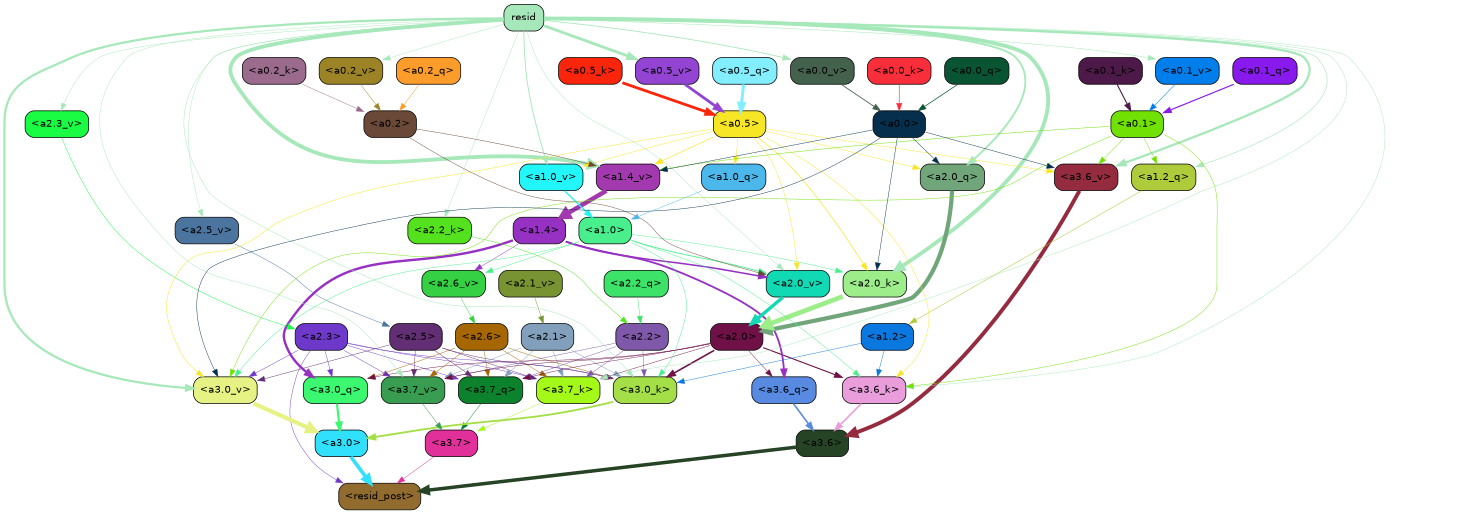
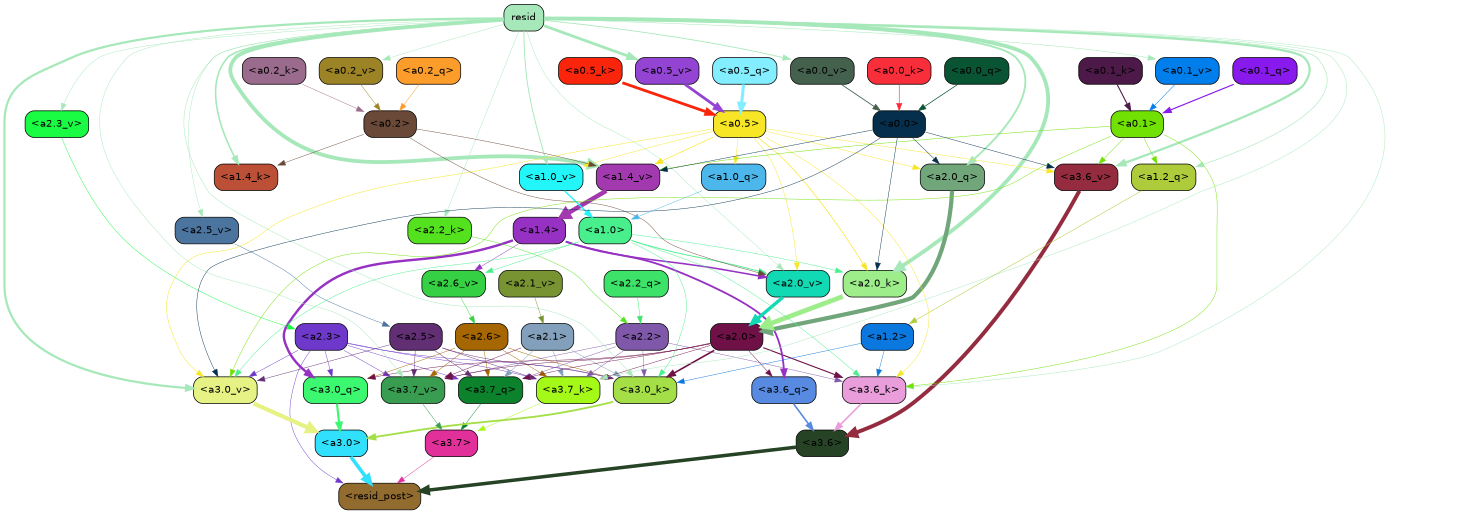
none -> (246, 177)
(500, 356) -> (500, 356)
none -> (748, 360)
